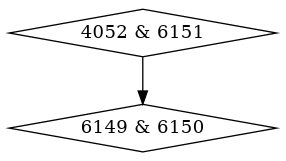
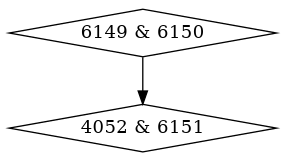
(143, 74) -> (143, 74)
